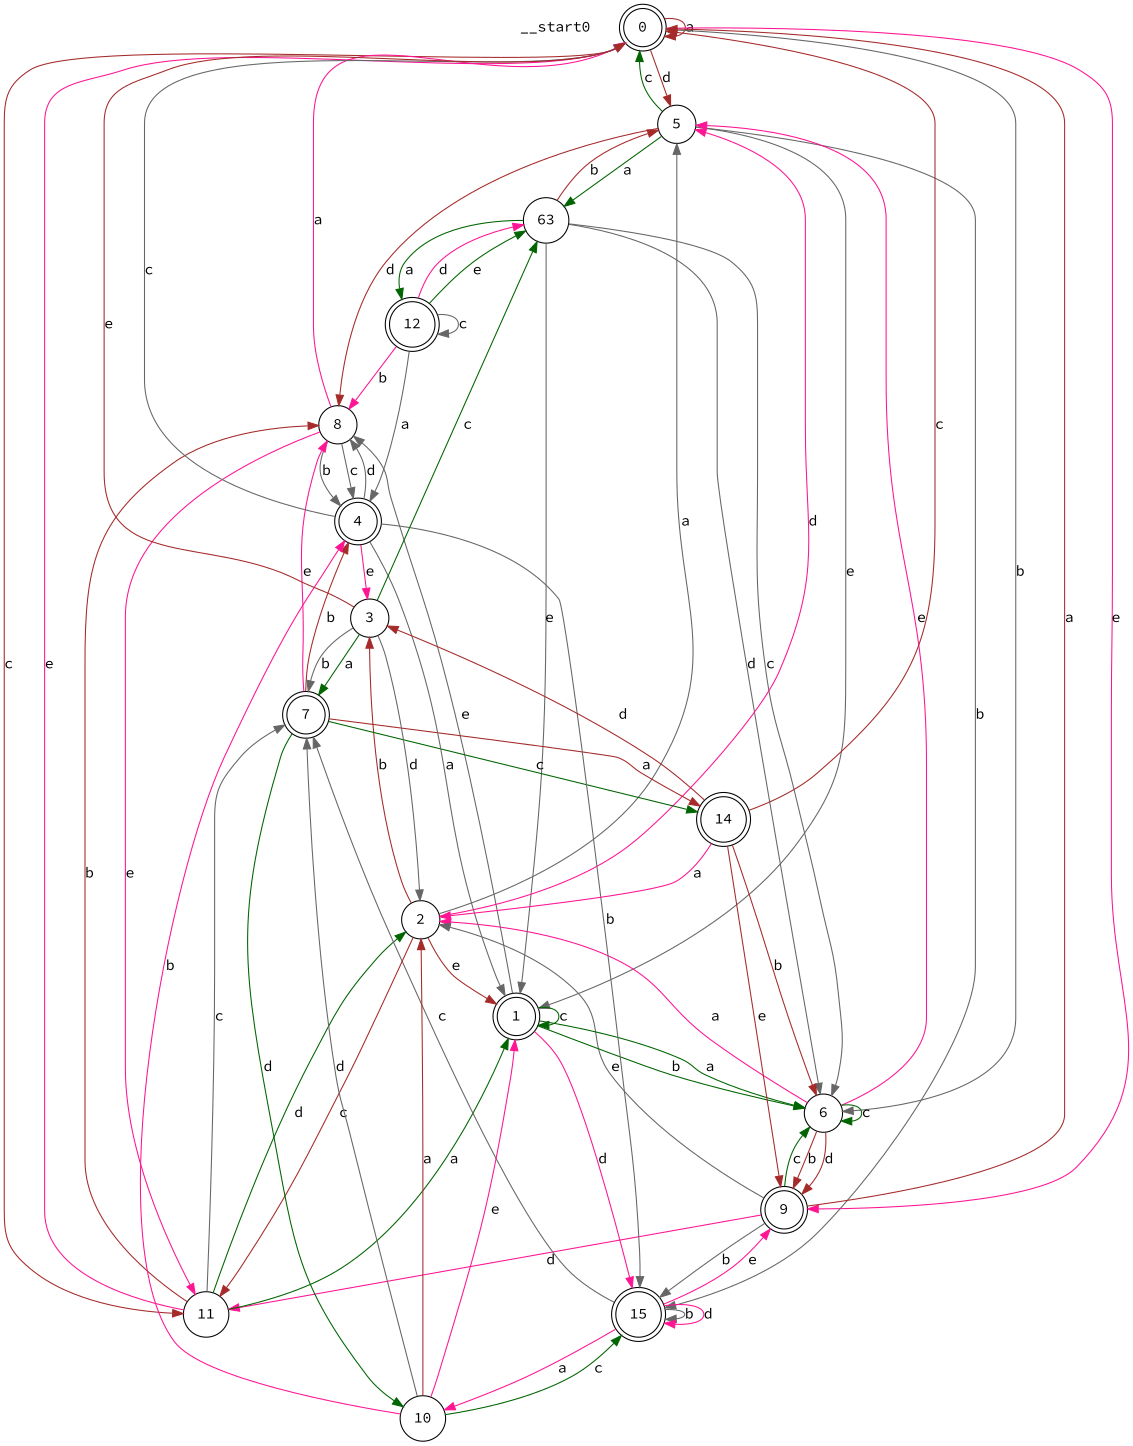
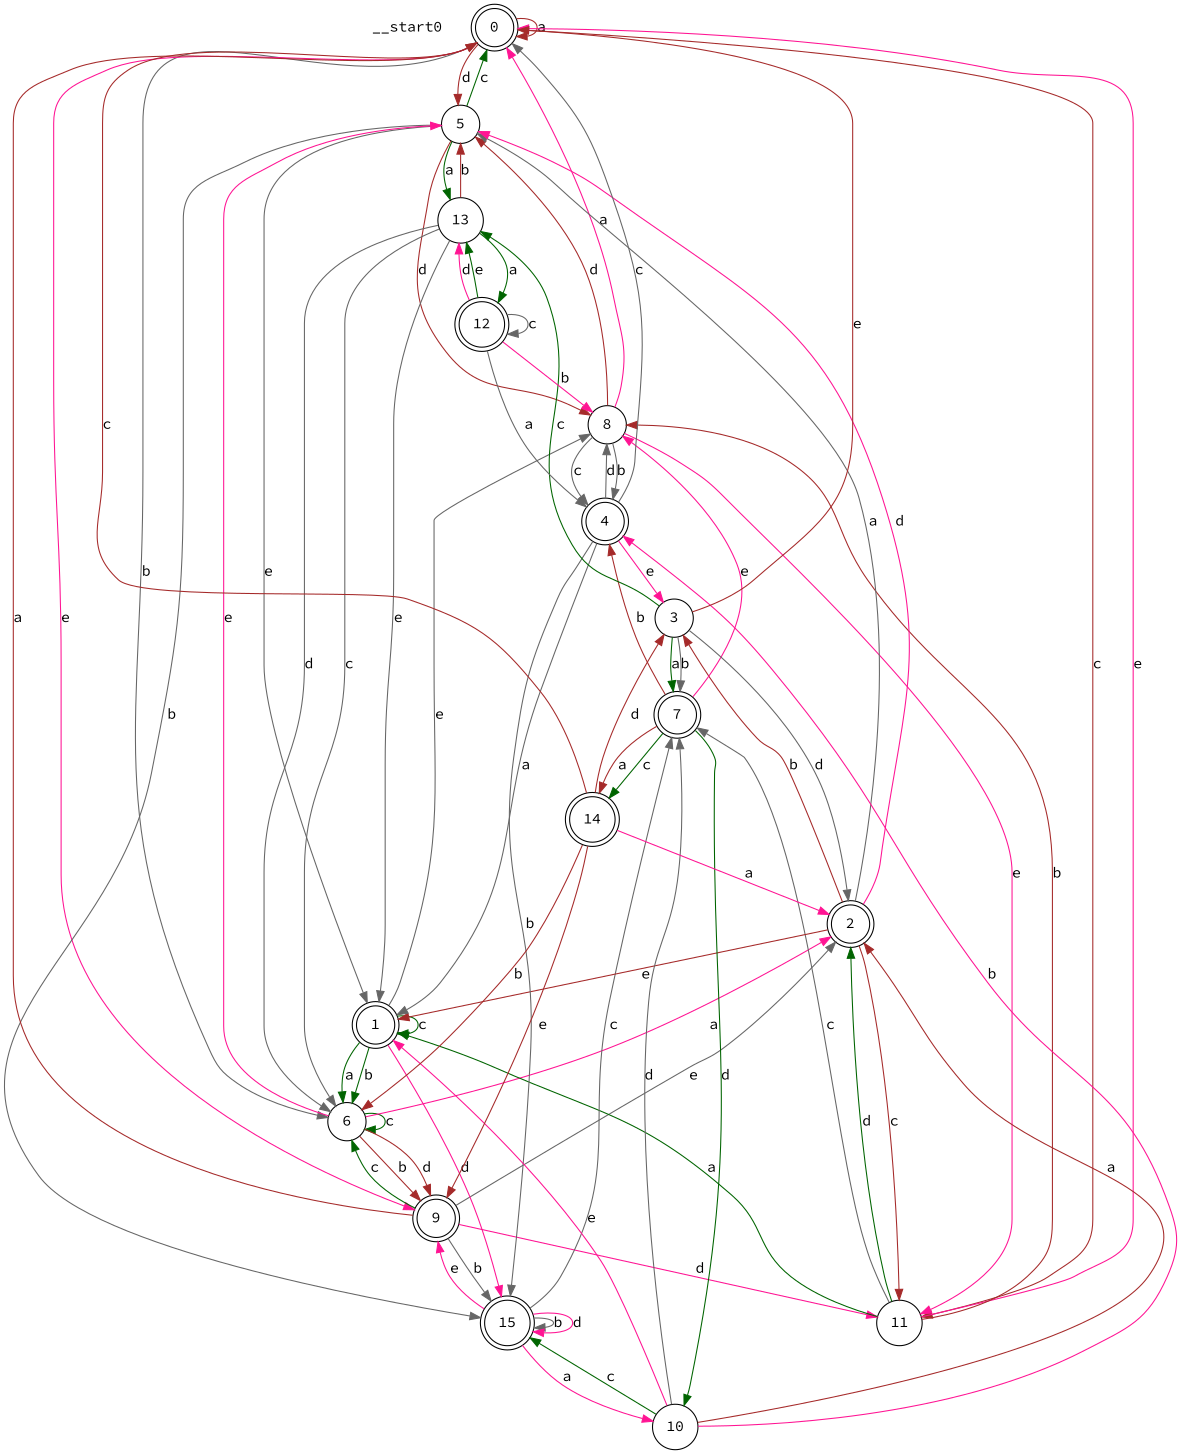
(546, 220) -> (461, 220)
none -> (580, 259)
(421, 920) -> (851, 924)
